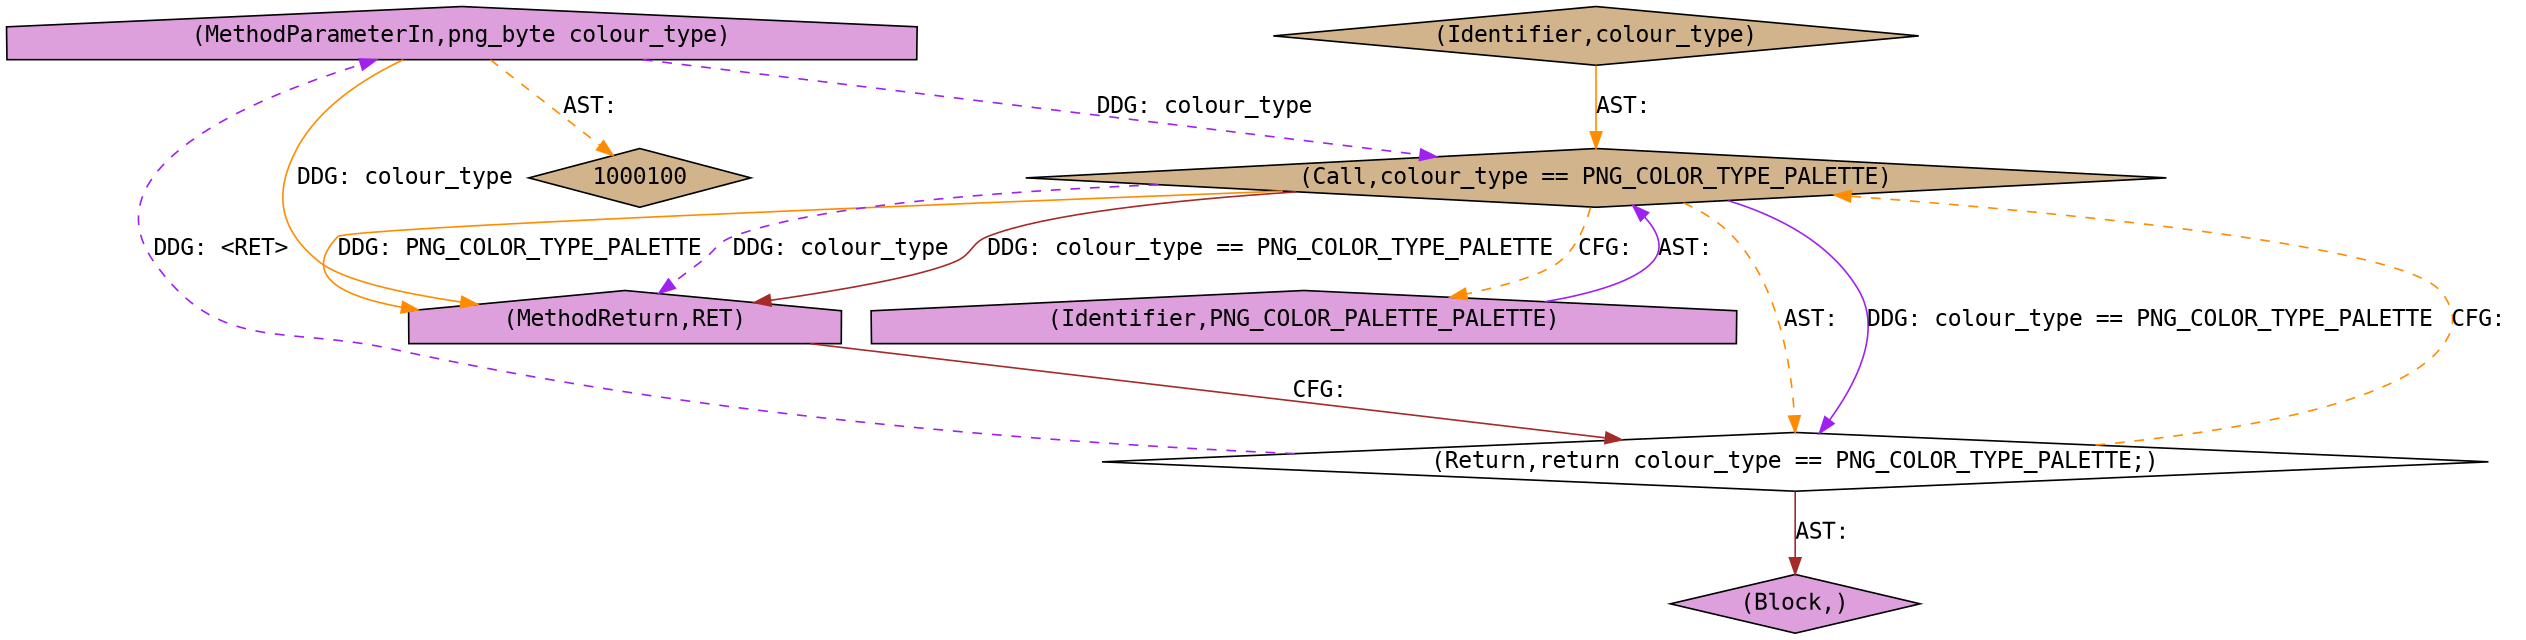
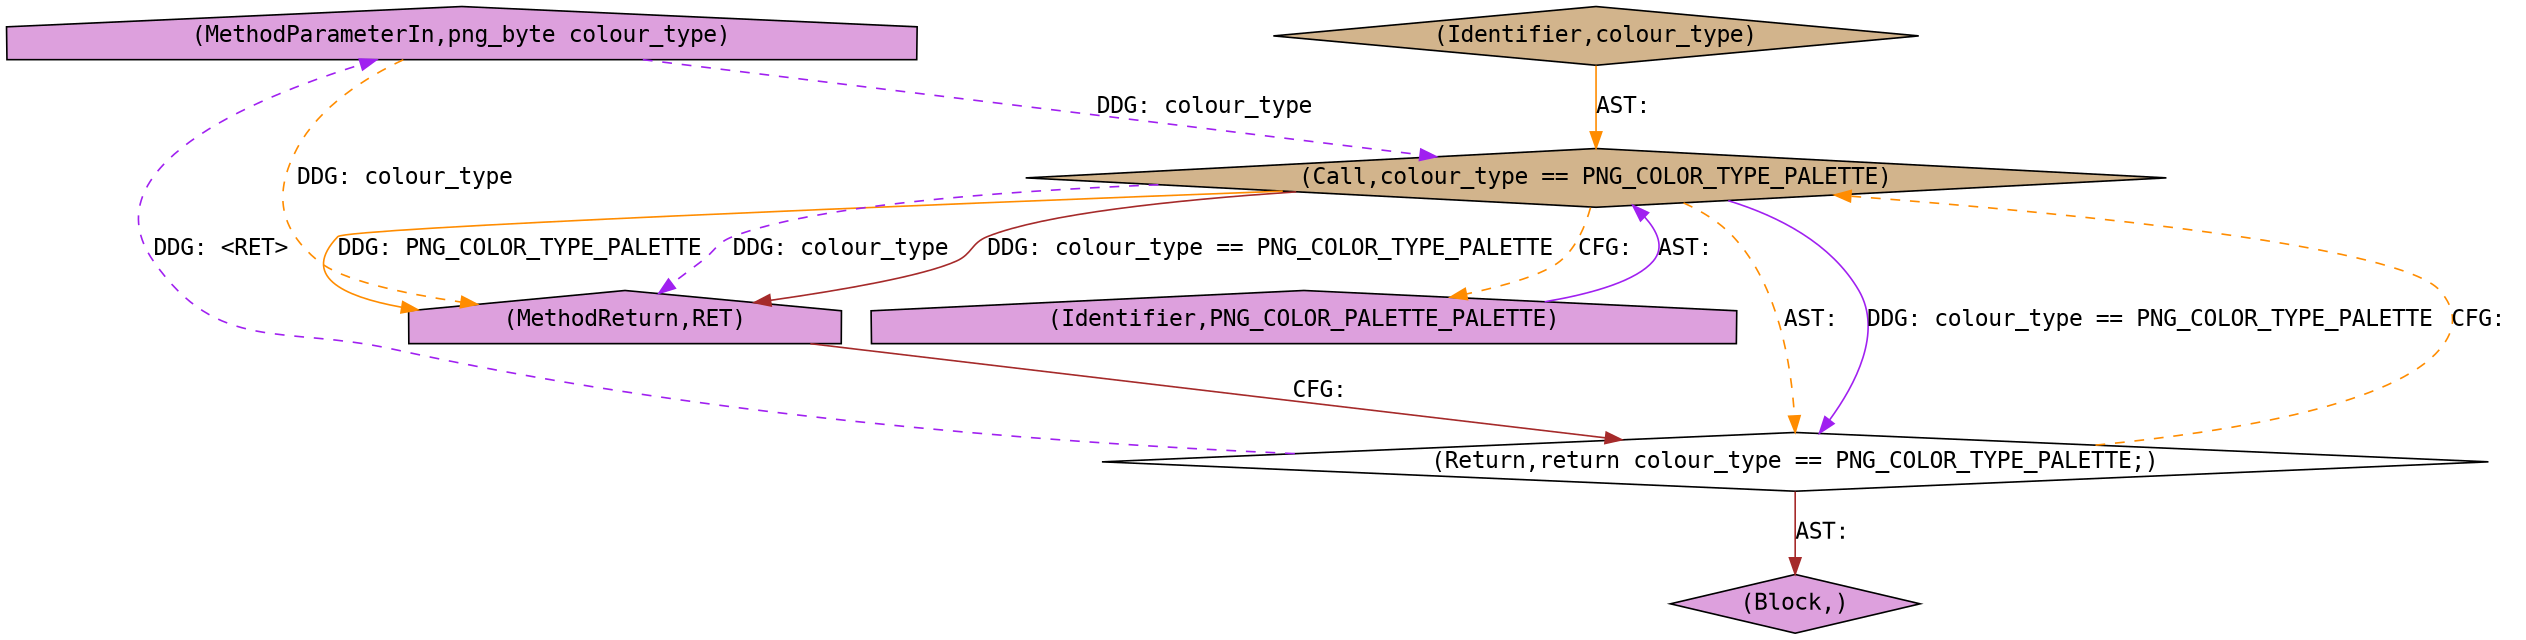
(640, 178) -> none
(285, 214) -> (285, 214)
